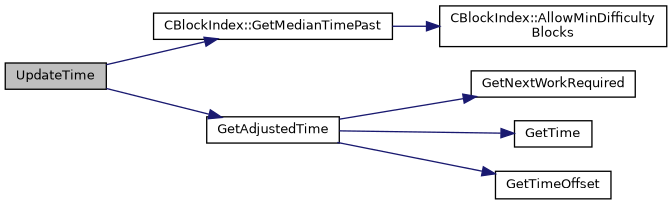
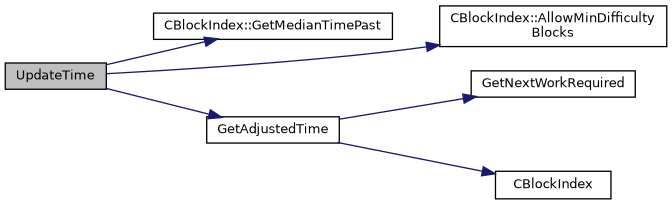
(409, 26) -> (267, 63)
(553, 134) -> none
(553, 185) -> (553, 185)
